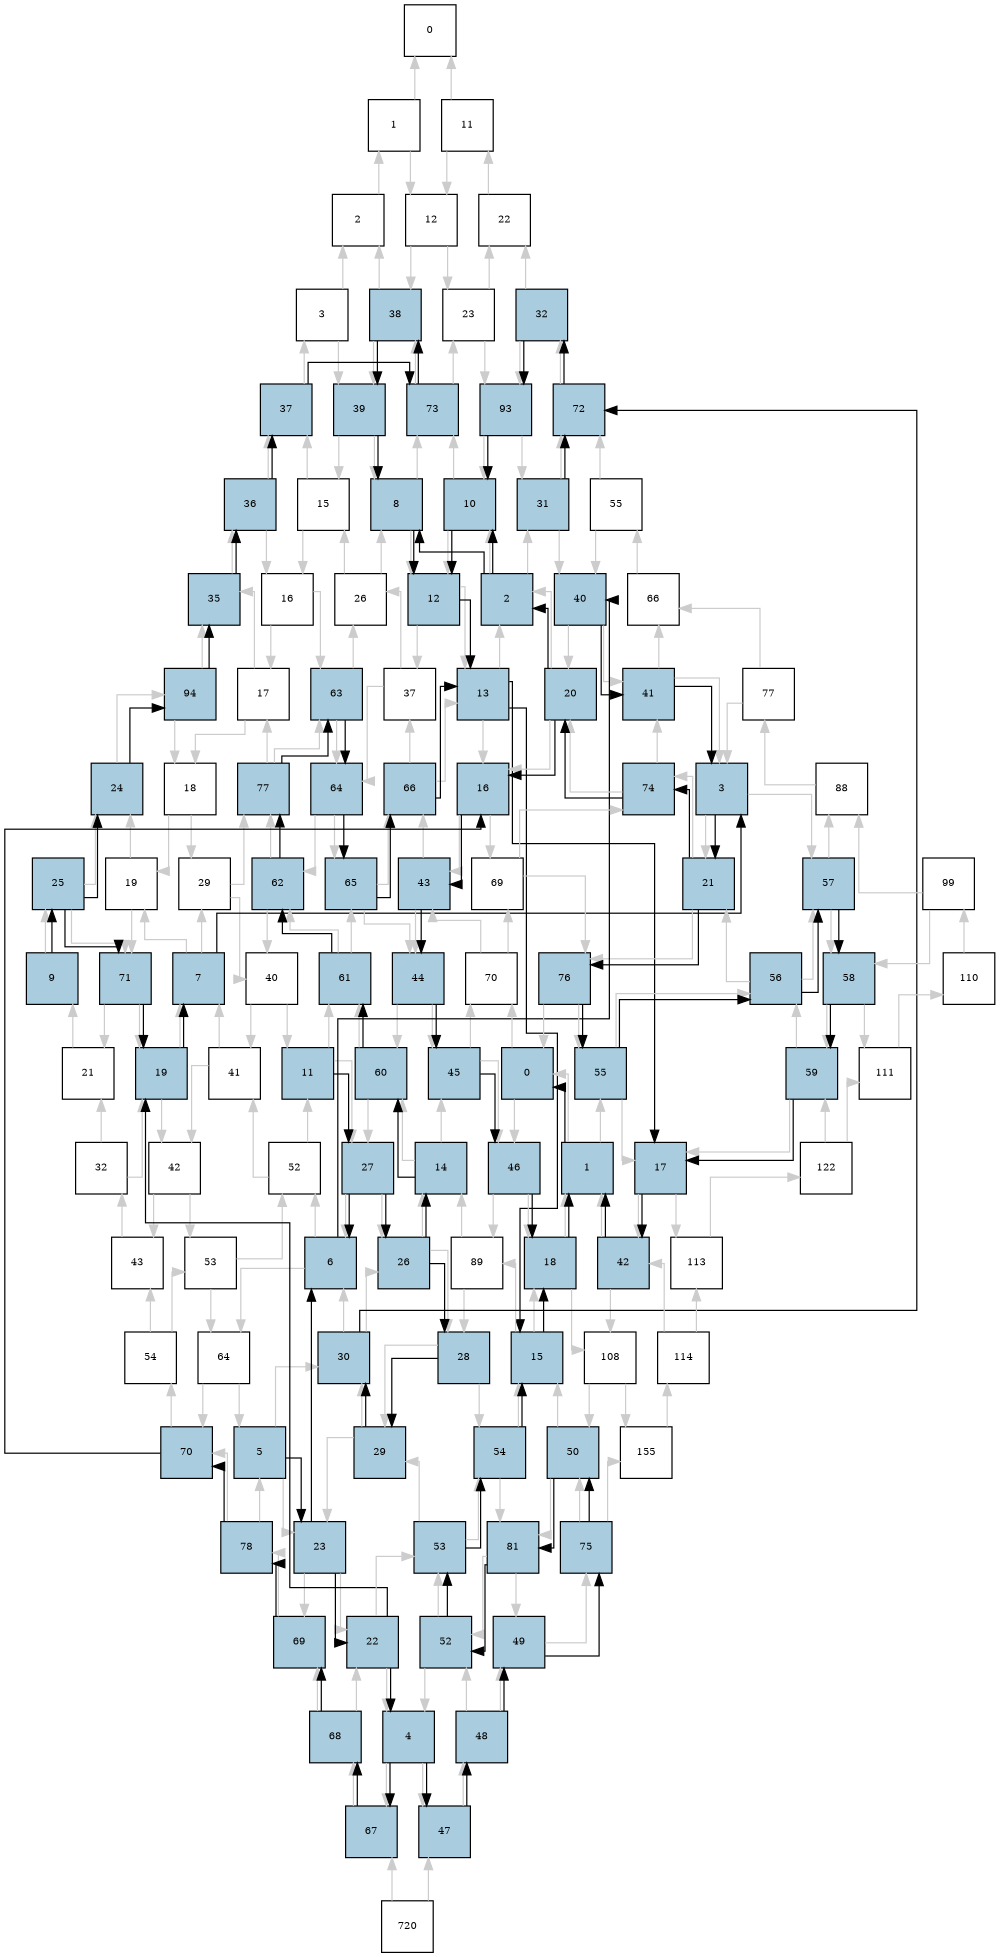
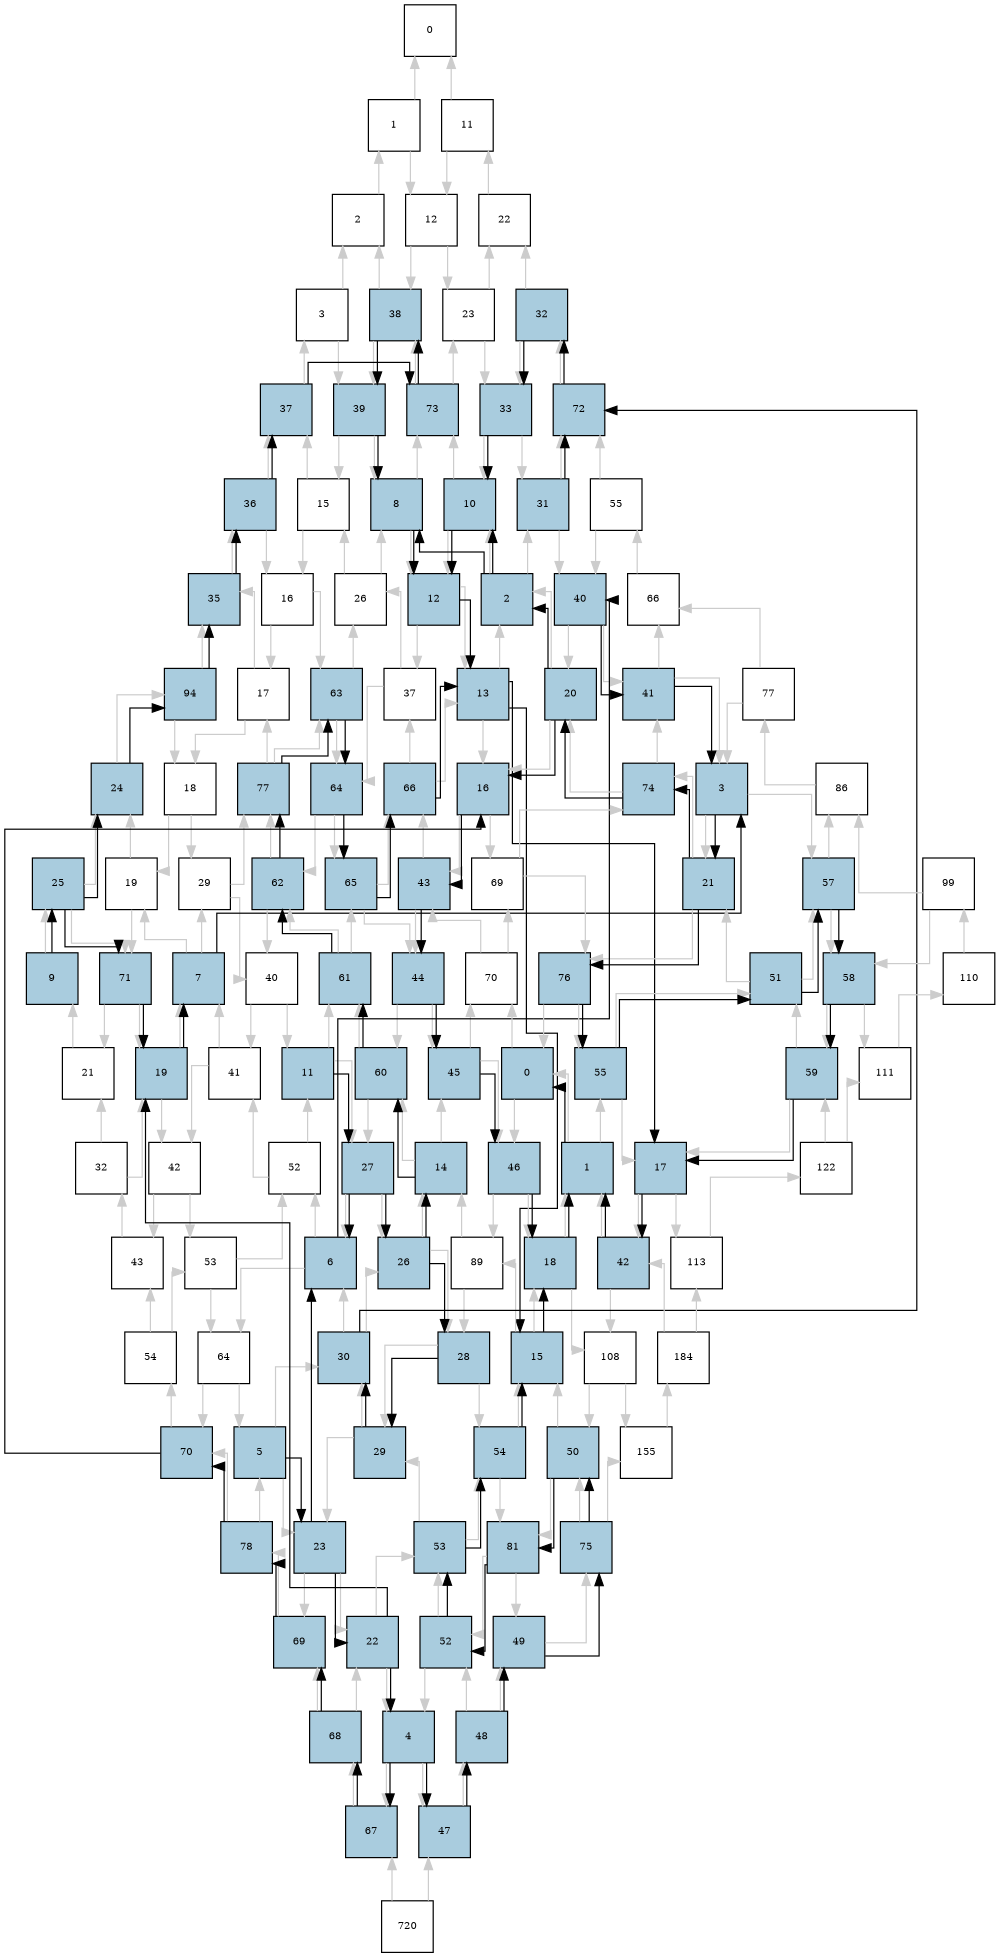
(506, 410) -> (506, 410)
(842, 789) -> (842, 789)
(776, 979) -> (776, 979)
(683, 1358) -> (683, 1358)
